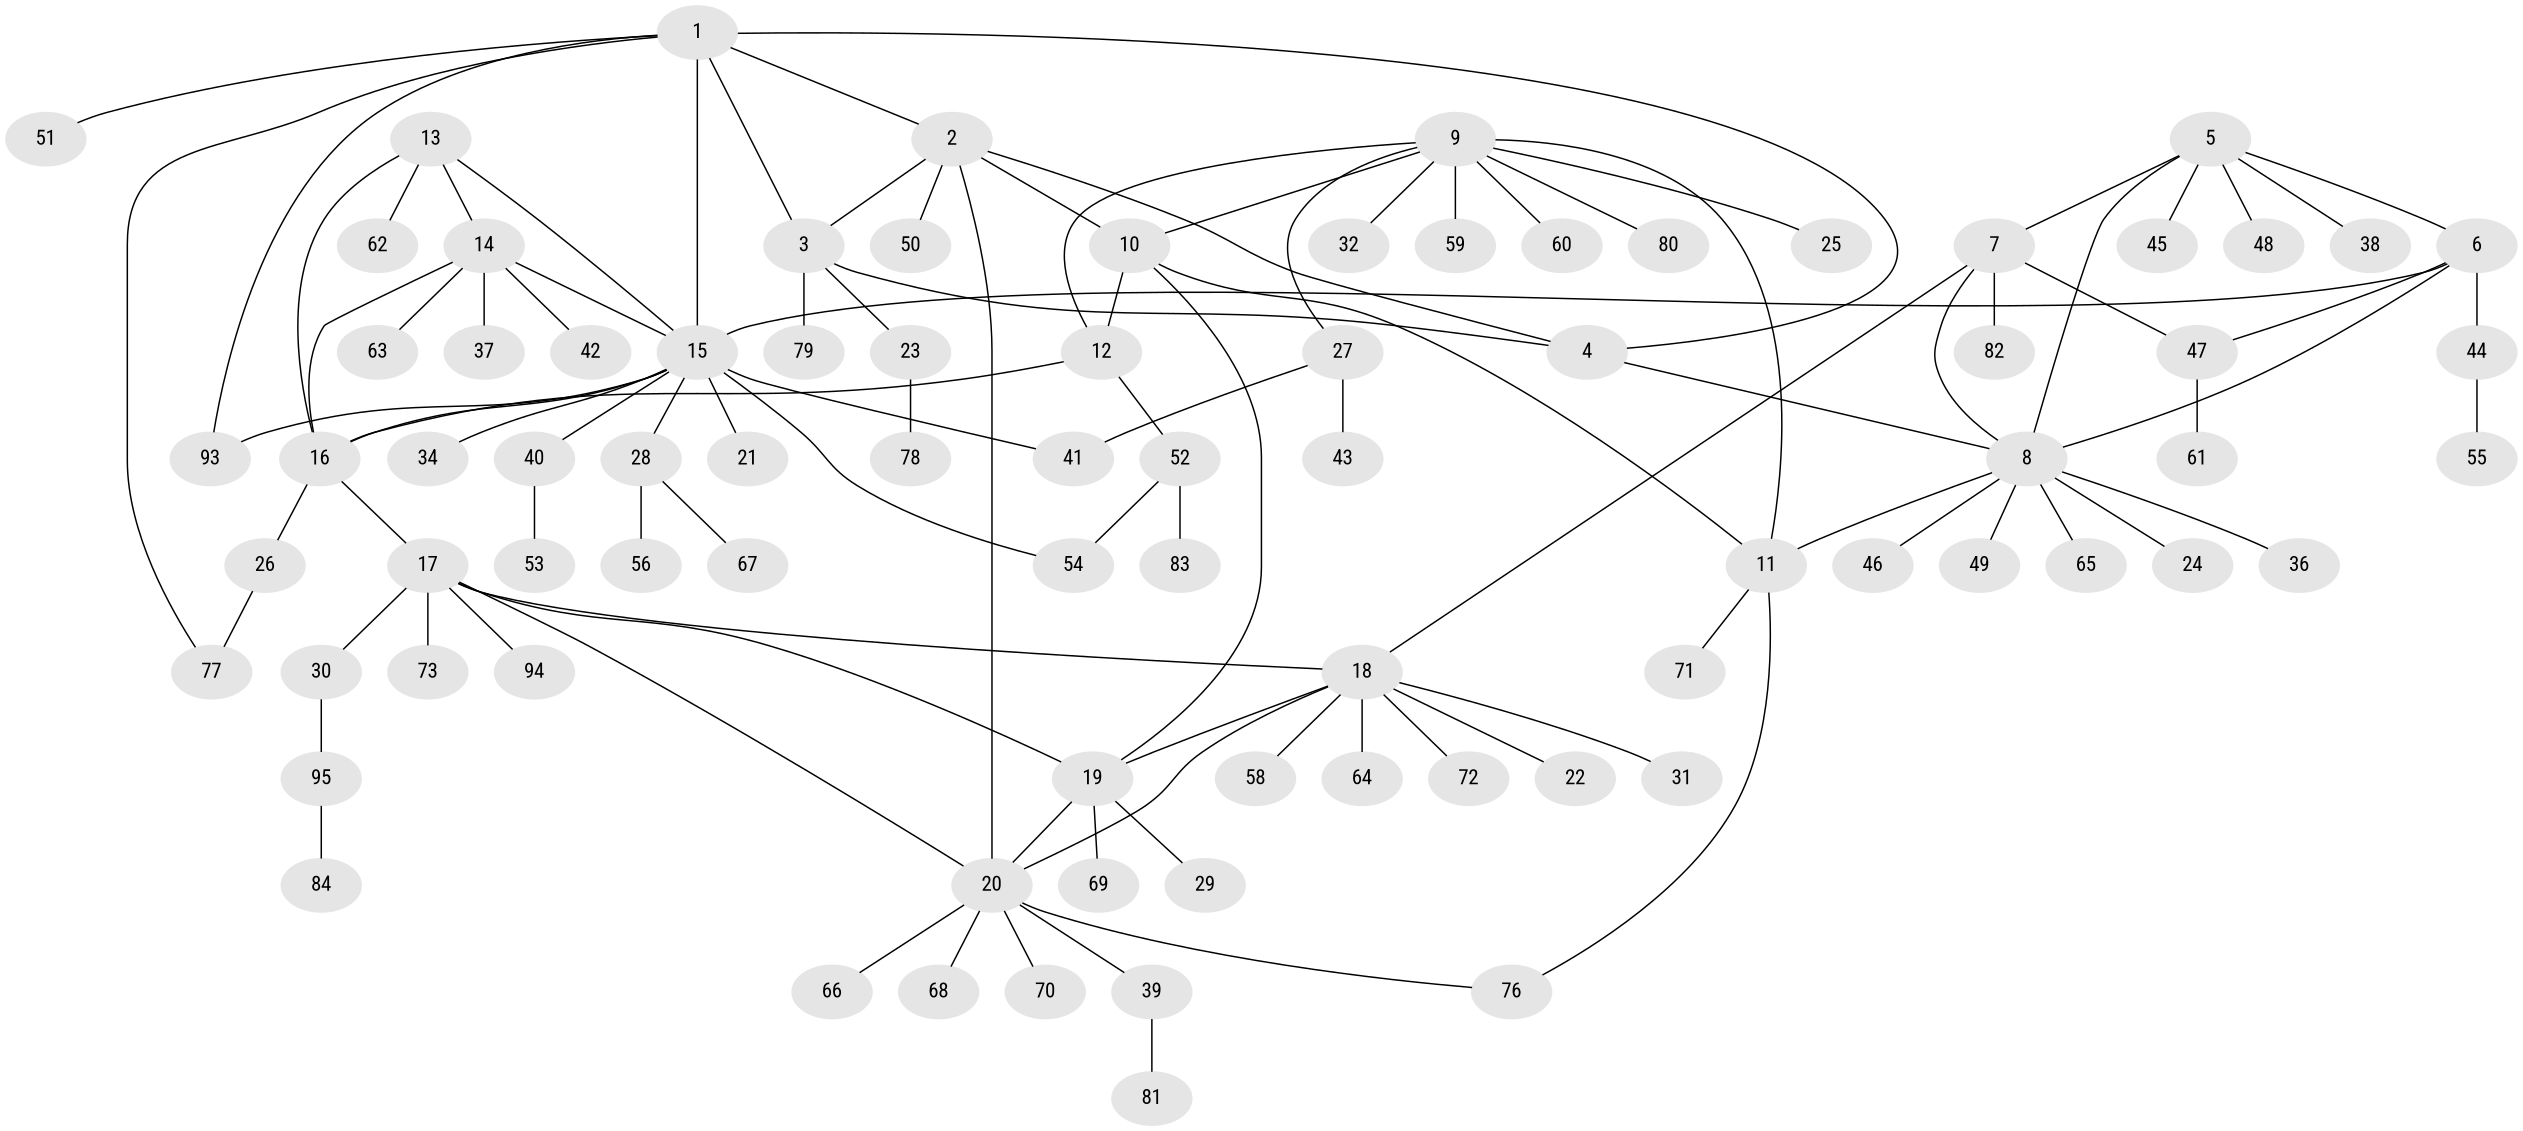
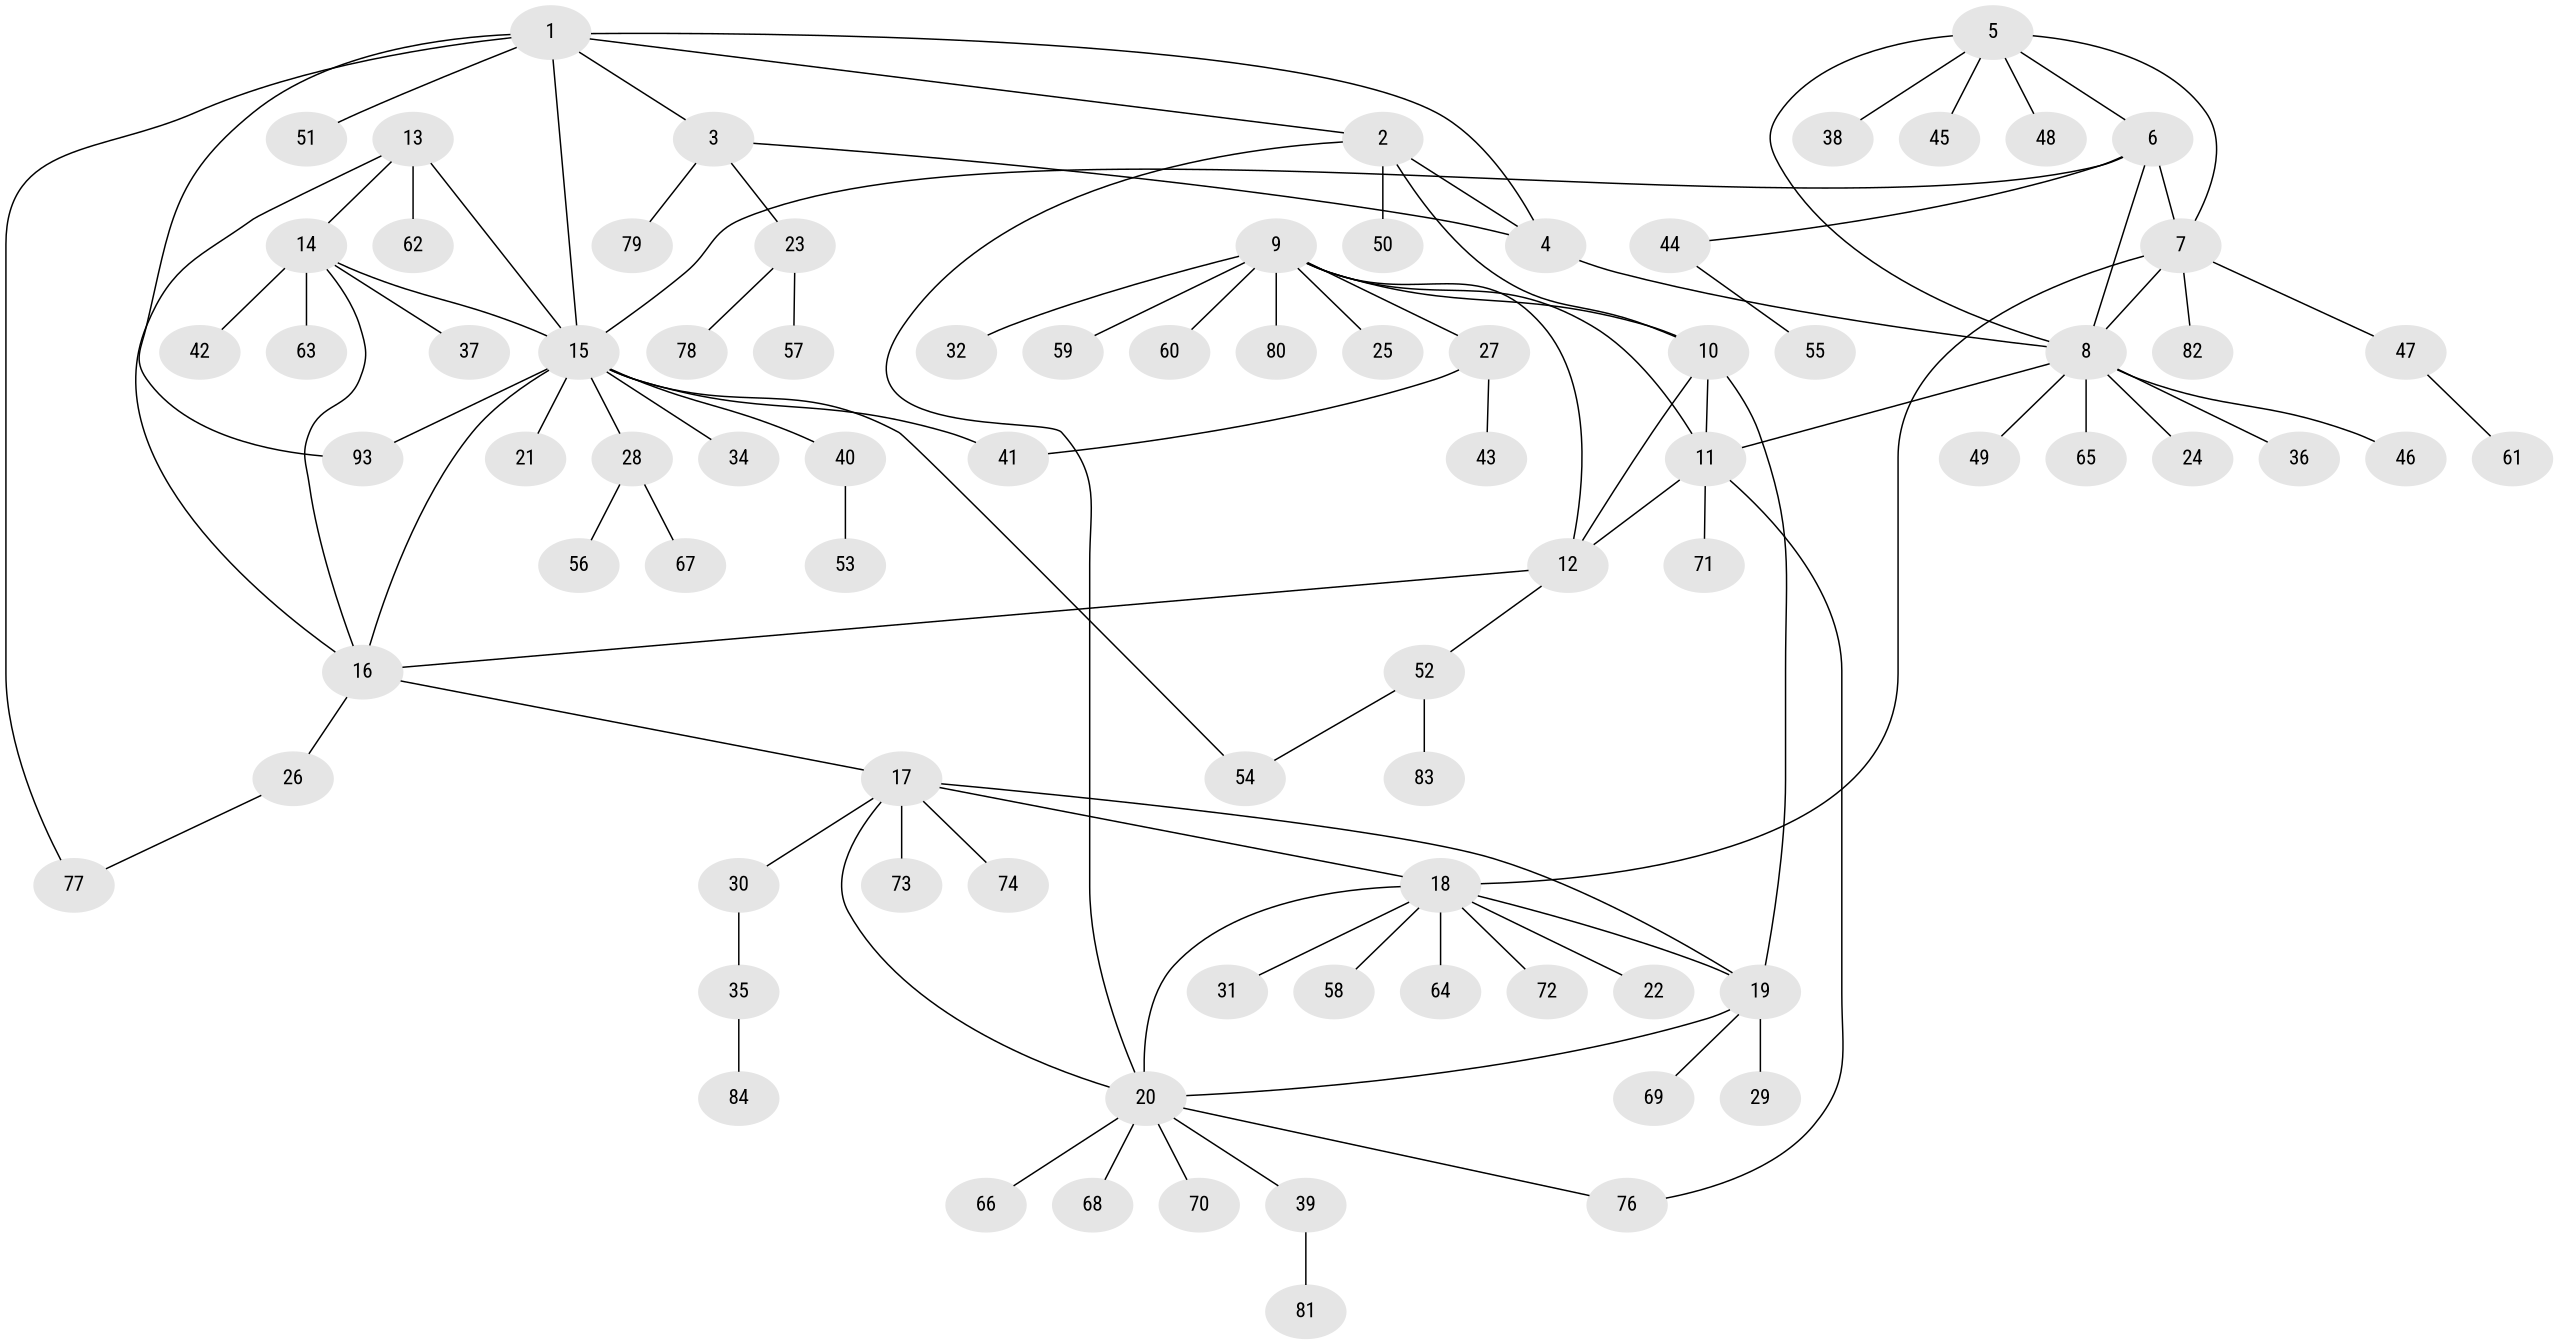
(878, 192) -> none
(2340, 304) -> (2167, 193)
none -> (794, 352)
none -> (1637, 512)
(534, 672) -> (1008, 885)
(321, 779) -> (739, 992)
